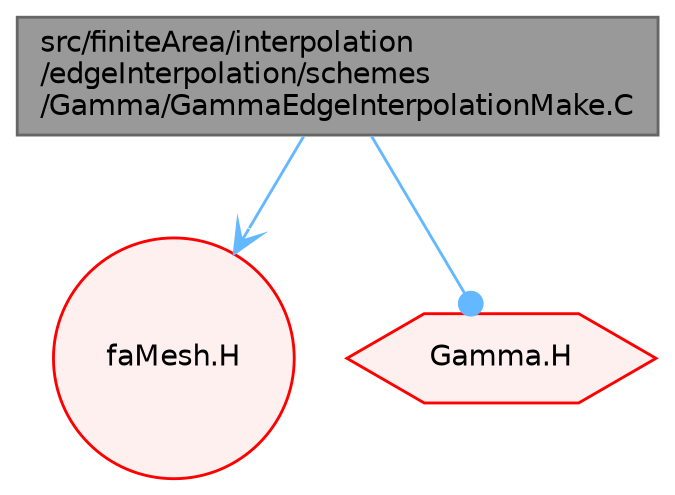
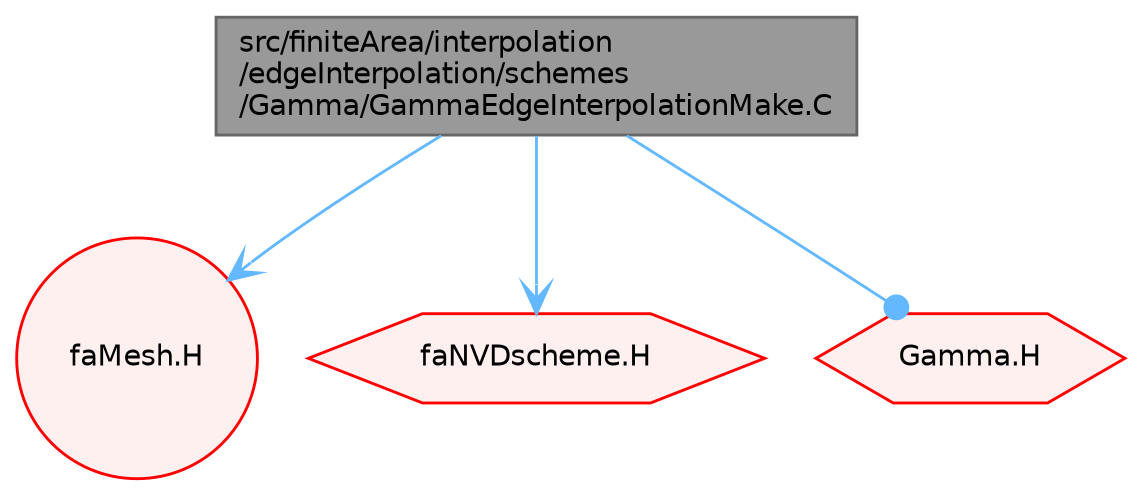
none -> (537, 358)
